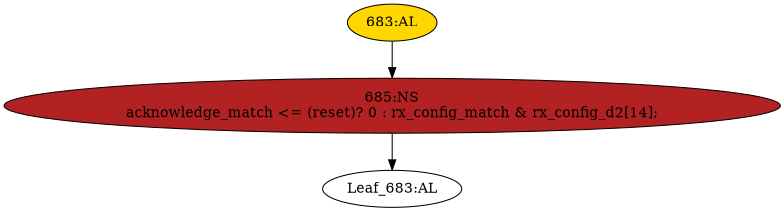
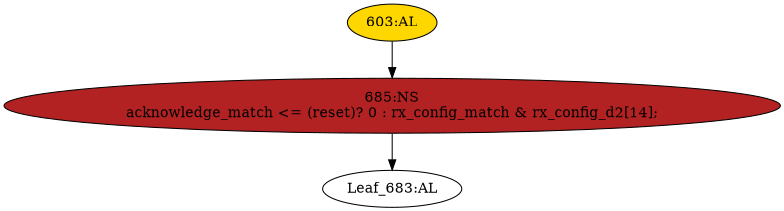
(392, 23) -> (392, 23)
